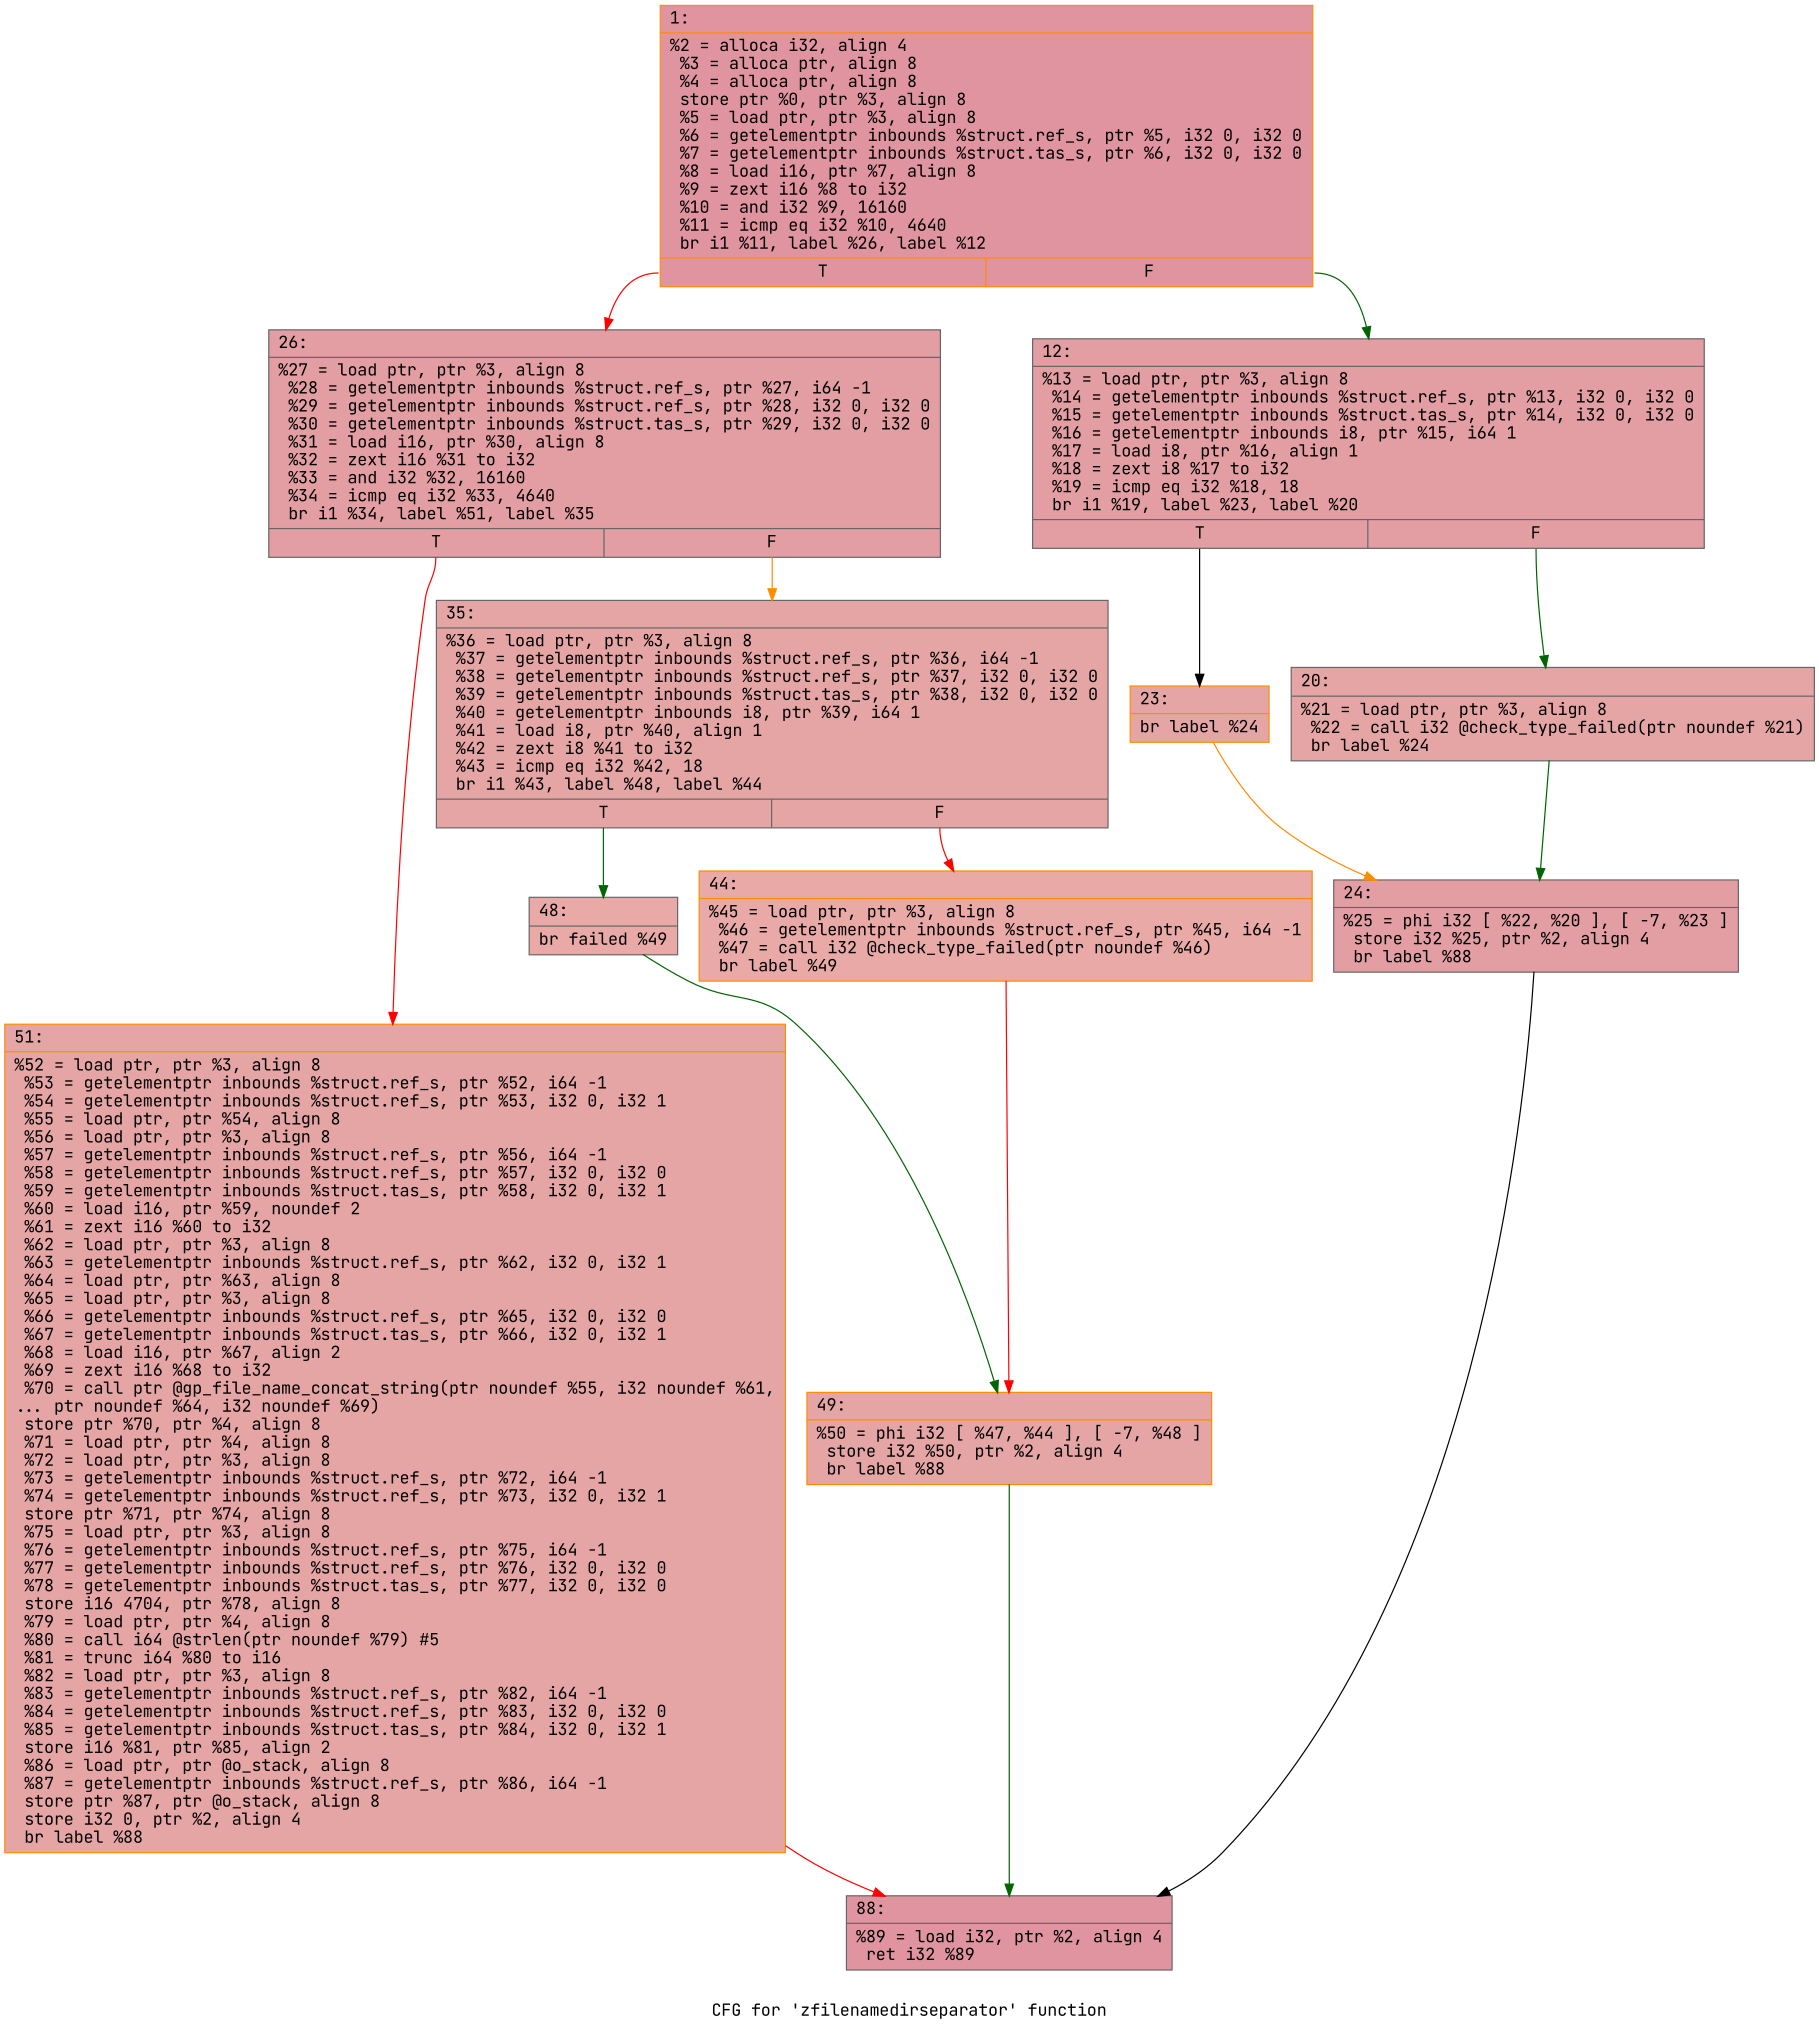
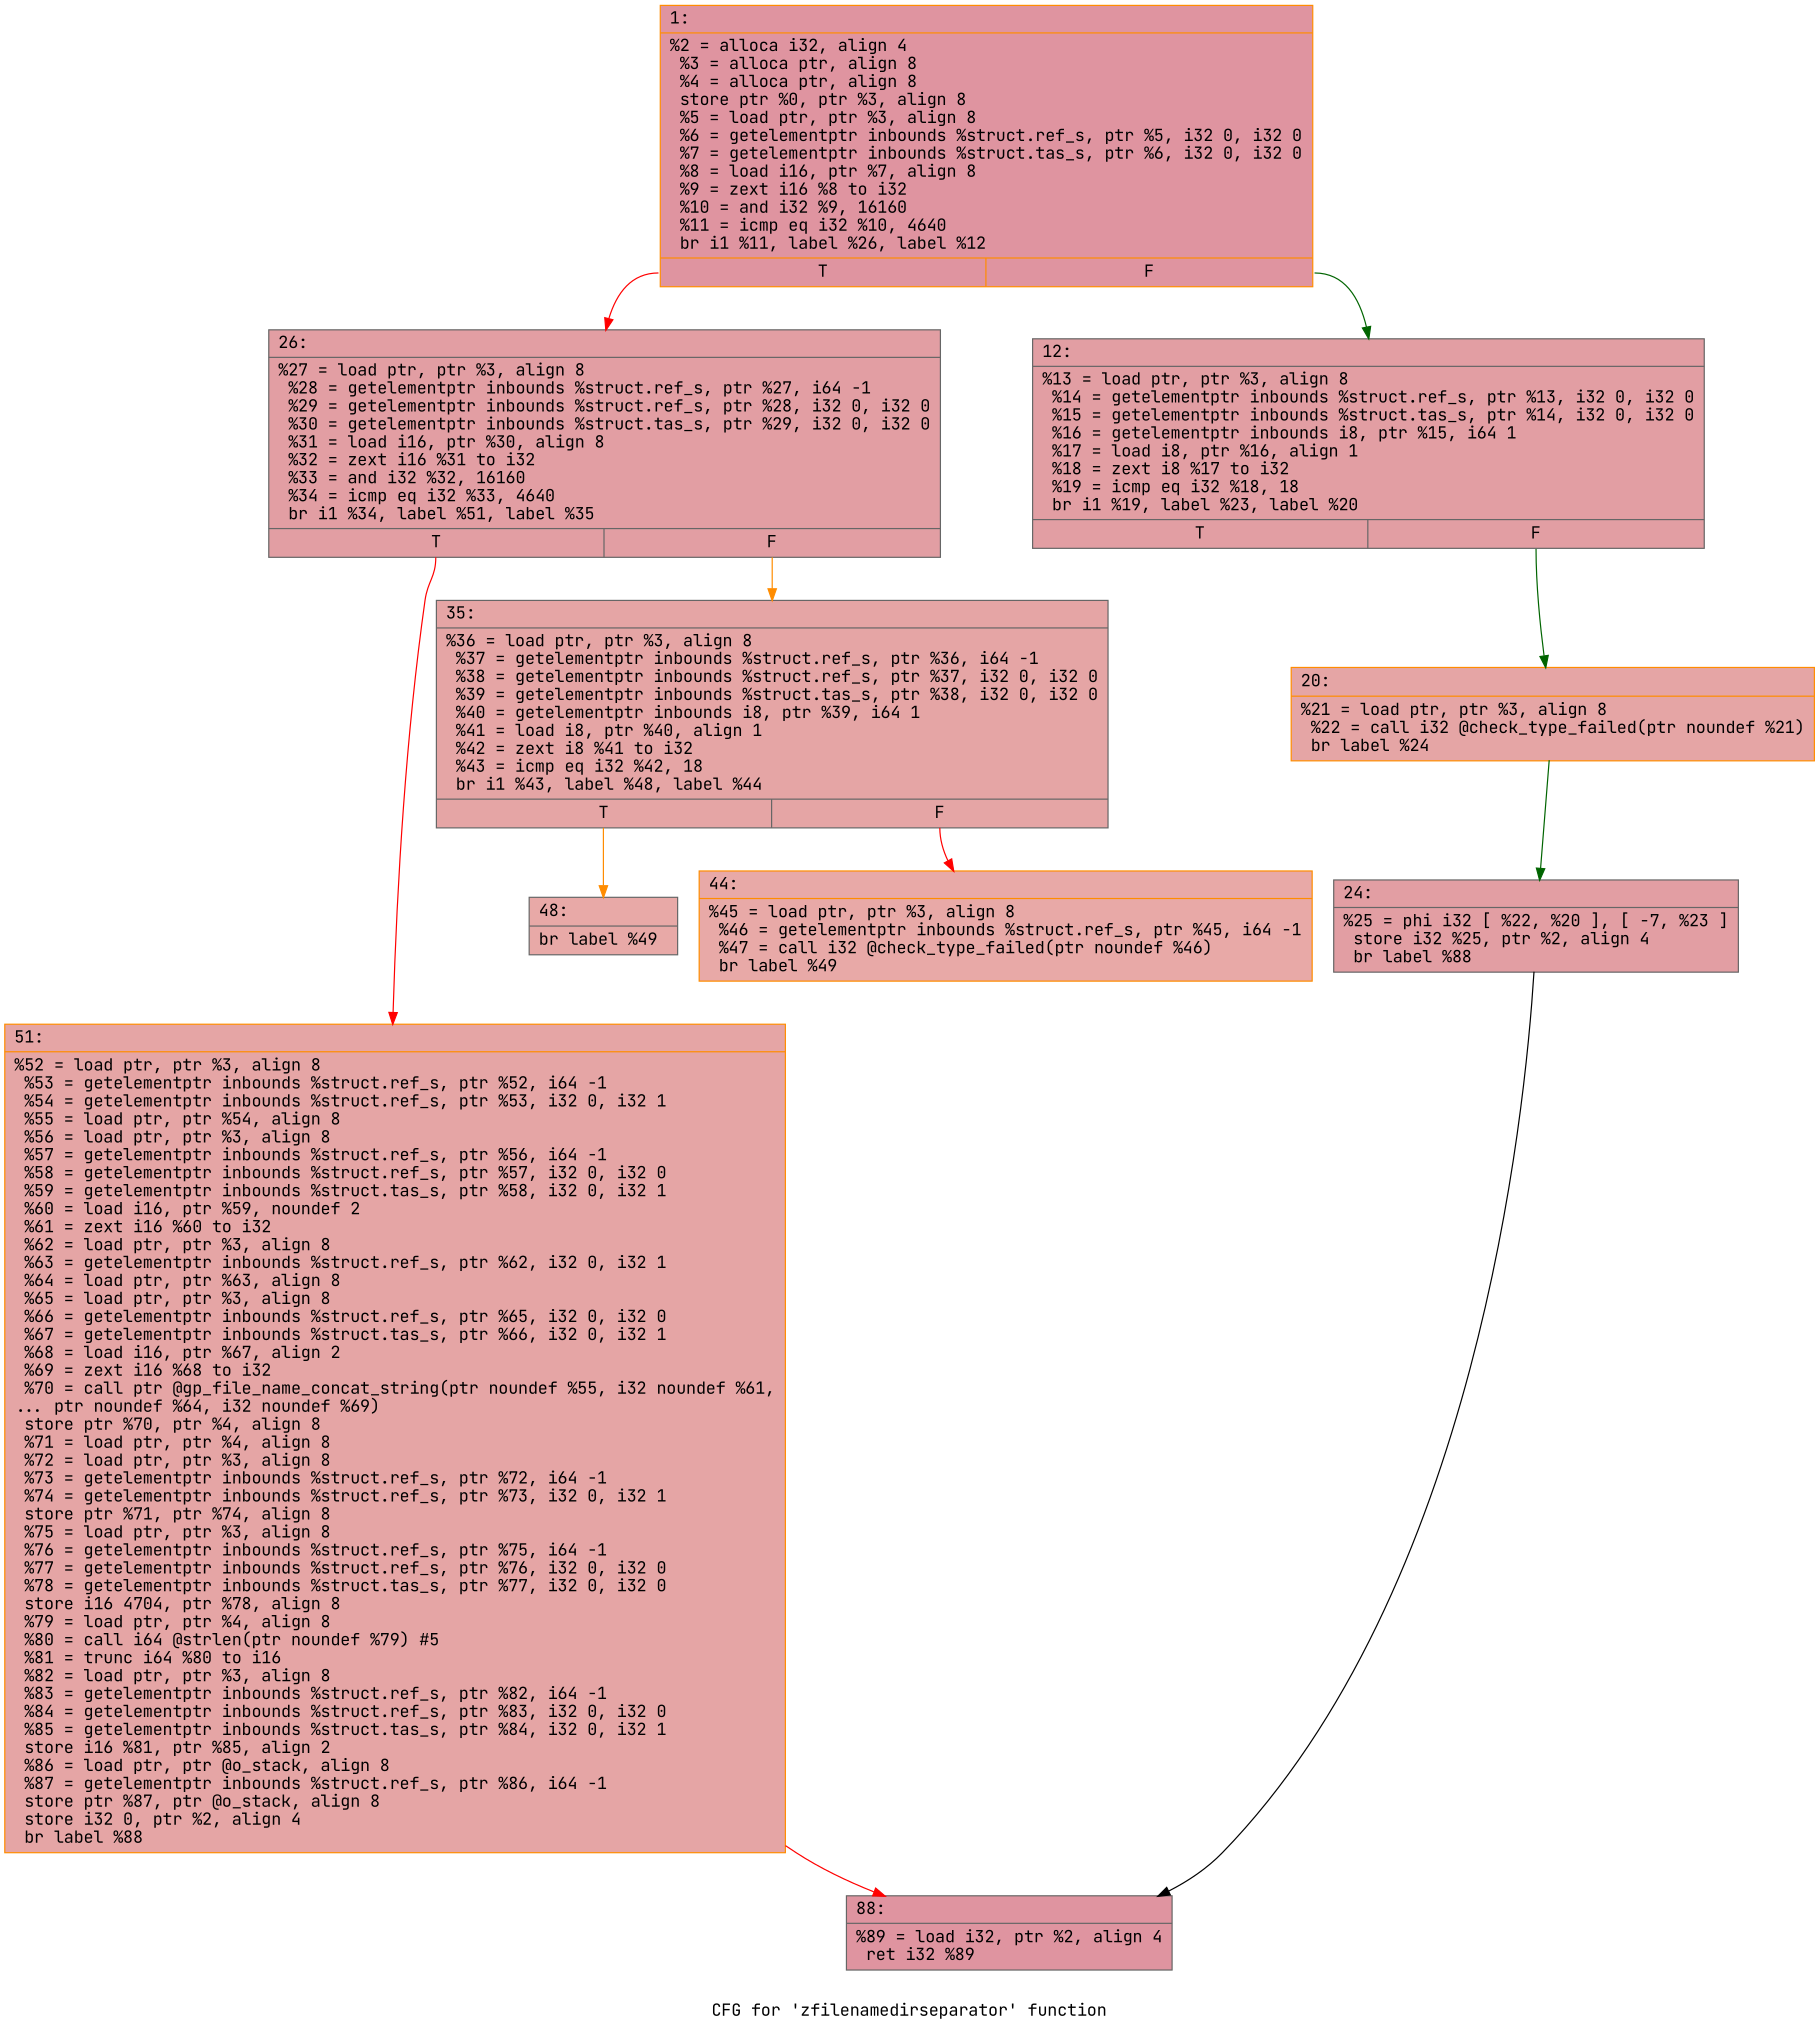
(1200, 714) -> none
(1553, 714) -> (1553, 714)
(603, 857) -> (603, 857)
(603, 940) -> (599, 940)
(1009, 1438) -> none
